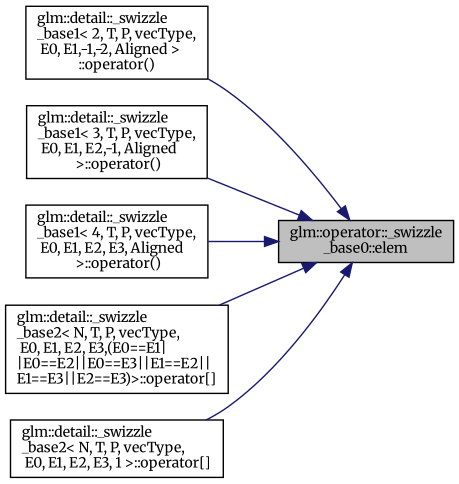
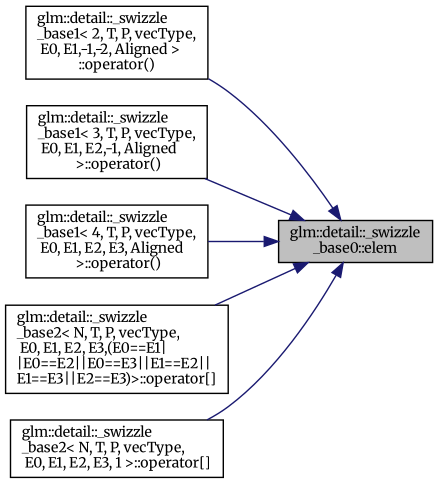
(366, 241) -> (356, 241)
